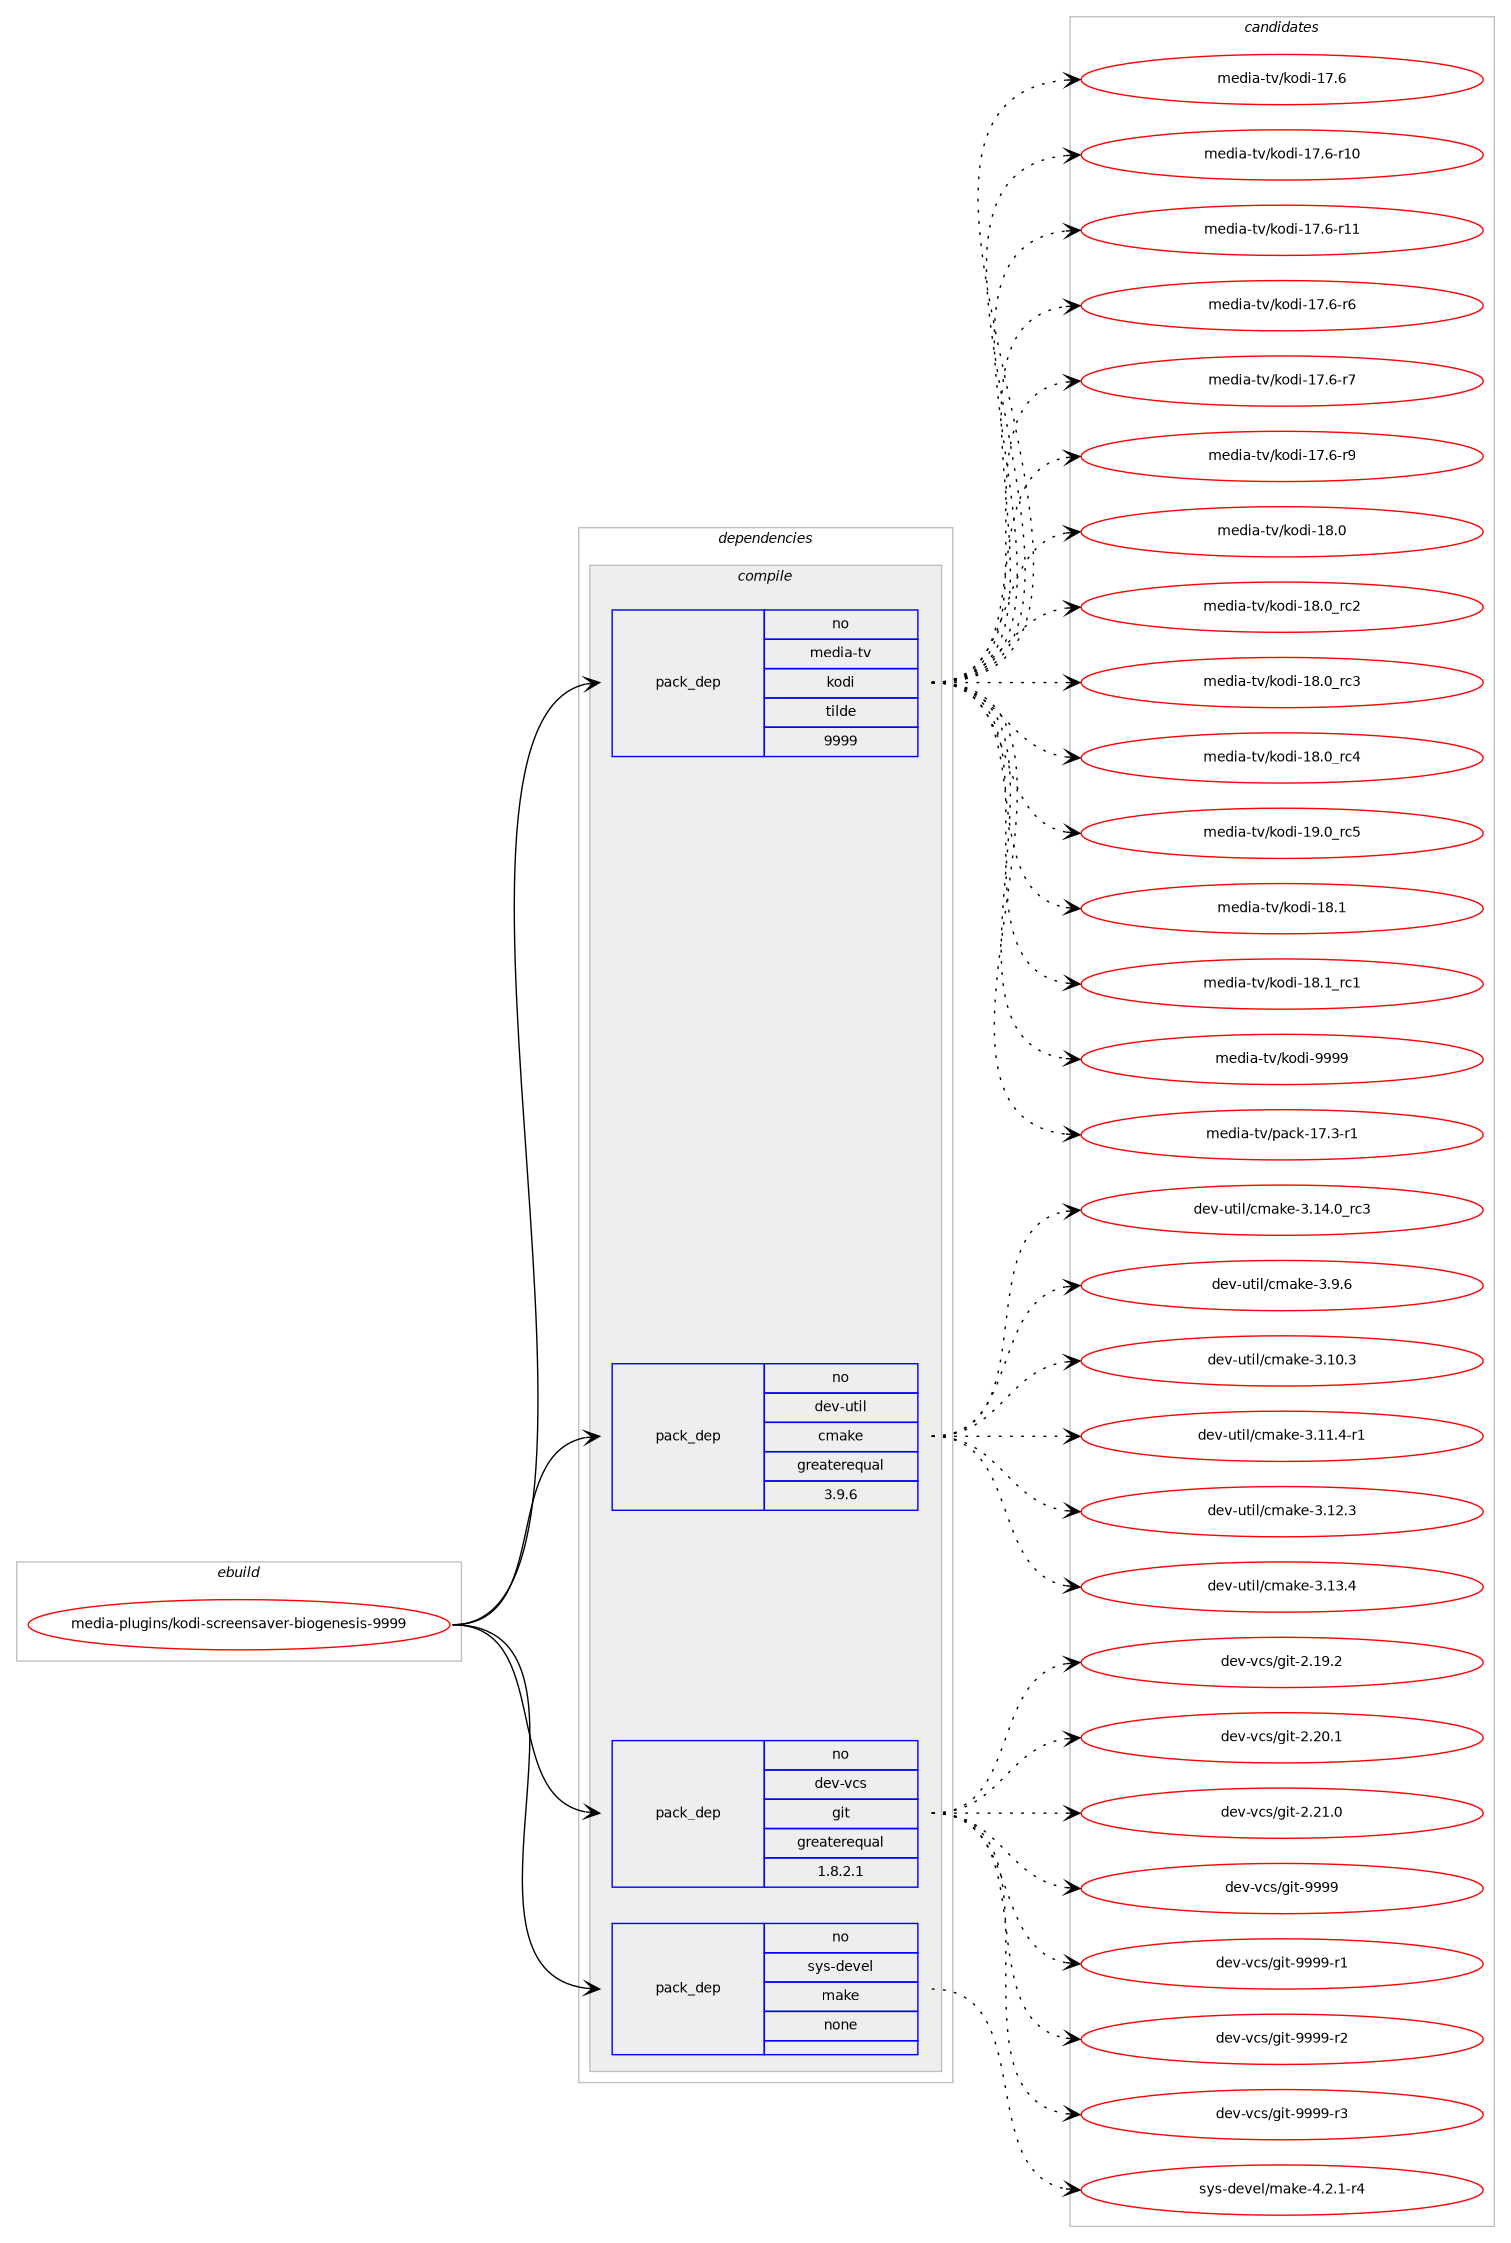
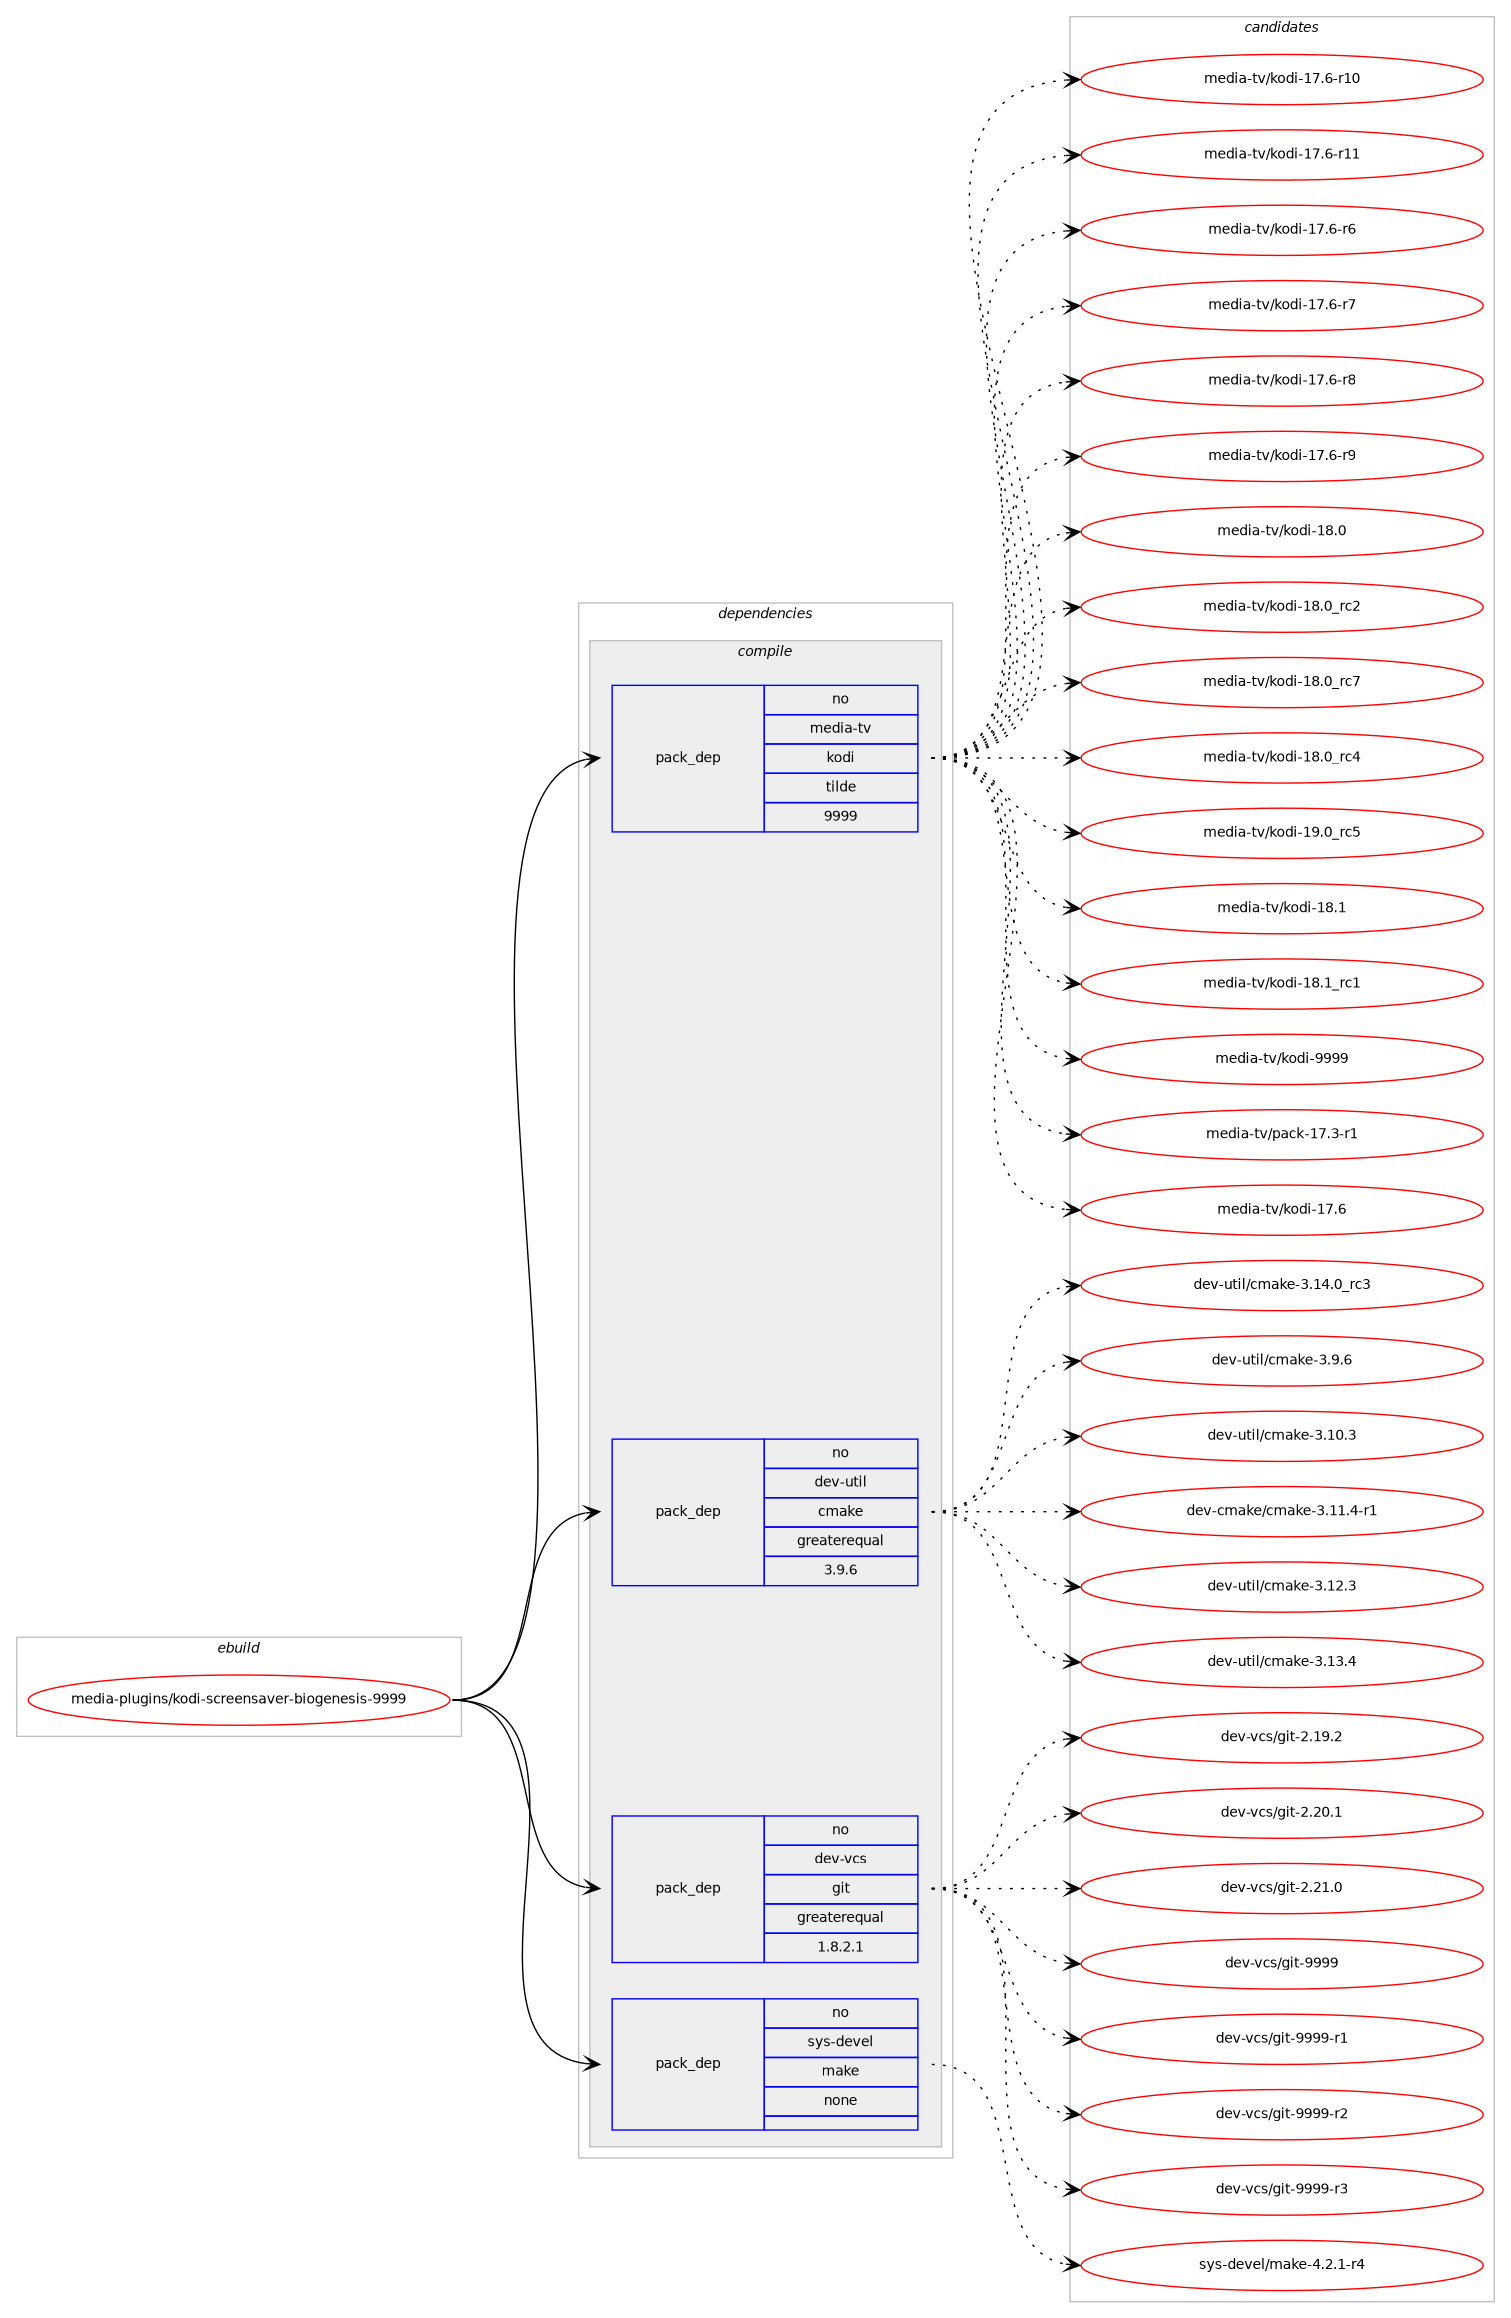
none -> (1282, 381)
(1282, 683) -> (1282, 683)
(1282, 1436) -> (1282, 1512)
